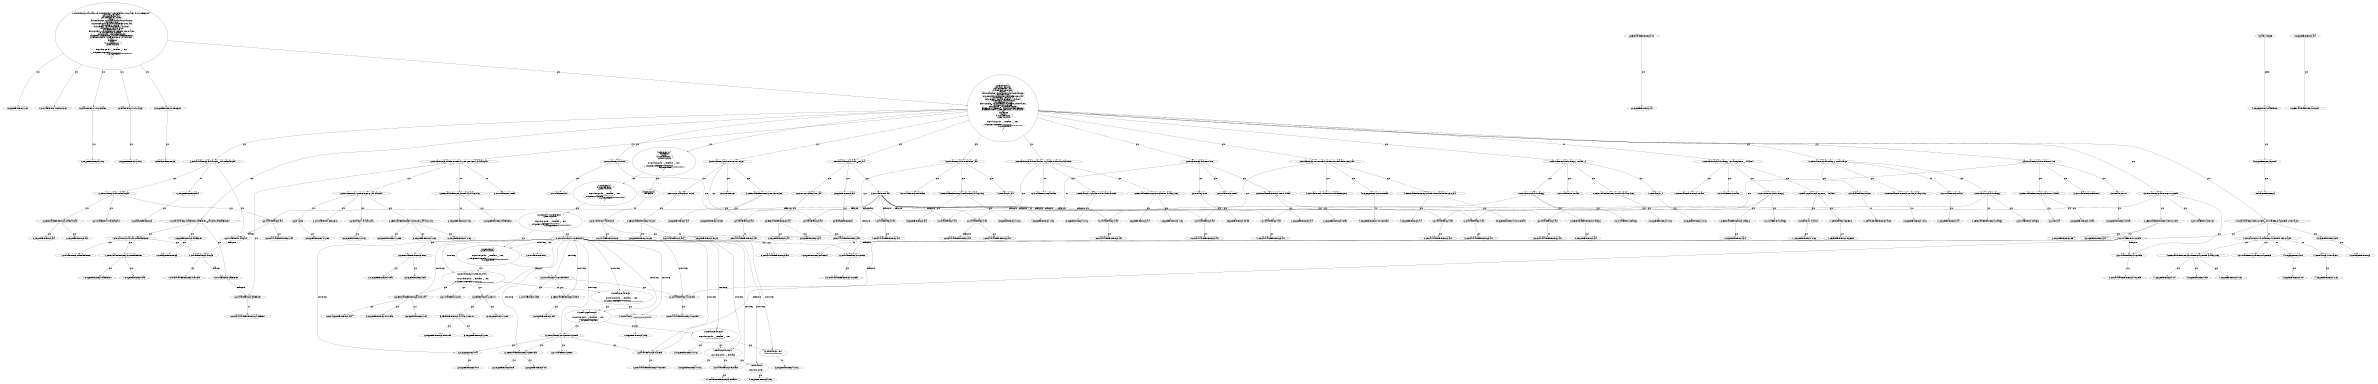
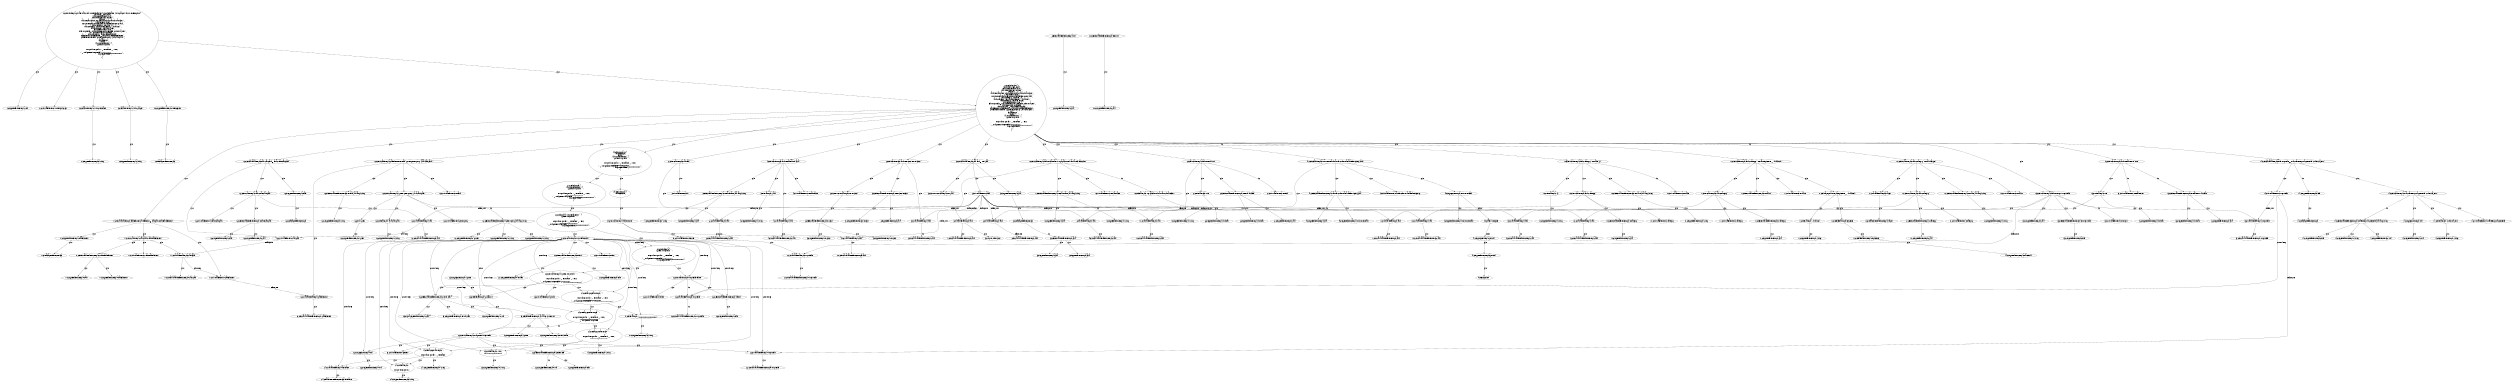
(2305, 72) -> (1104, 72)
(2265, 108) -> (1484, 238)
(727, 177) -> (976, 230)
(1745, 189) -> (1842, 210)
(2265, 194) -> (1484, 278)
(795, 206) -> (1039, 232)
none -> (1475, 207)
(1950, 207) -> (1922, 229)
(497, 221) -> none
(2054, 221) -> (2222, 221)
(987, 229) -> (962, 229)
(2132, 233) -> (2043, 207)
(1483, 240) -> (1439, 244)
(216, 268) -> (198, 268)
(871, 268) -> (2282, 243)
(513, 287) -> (751, 312)
(490, 306) -> (470, 287)
